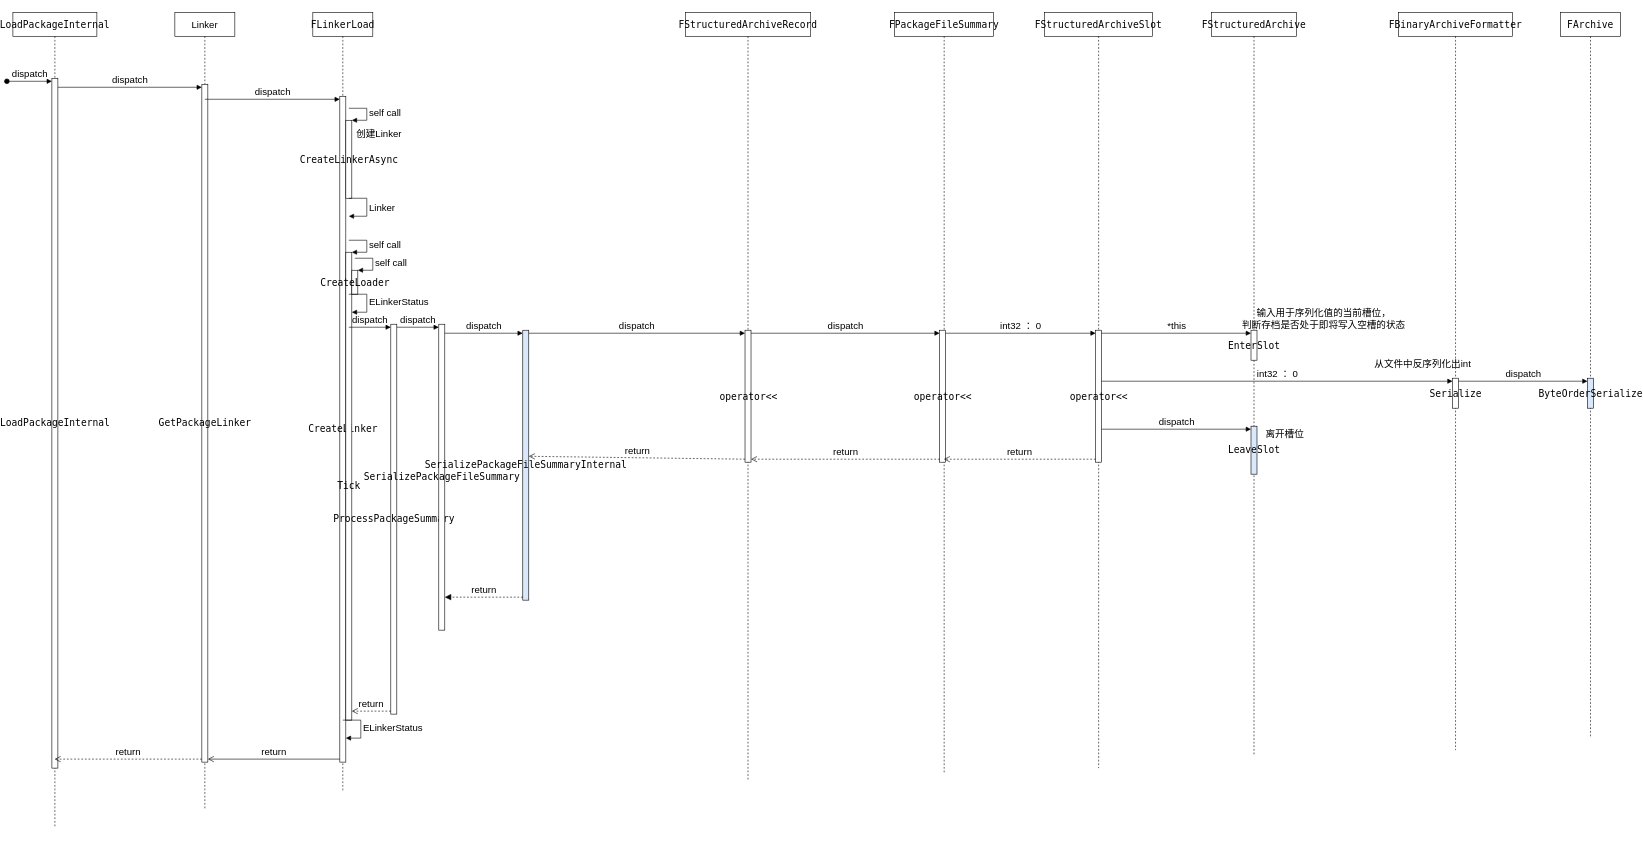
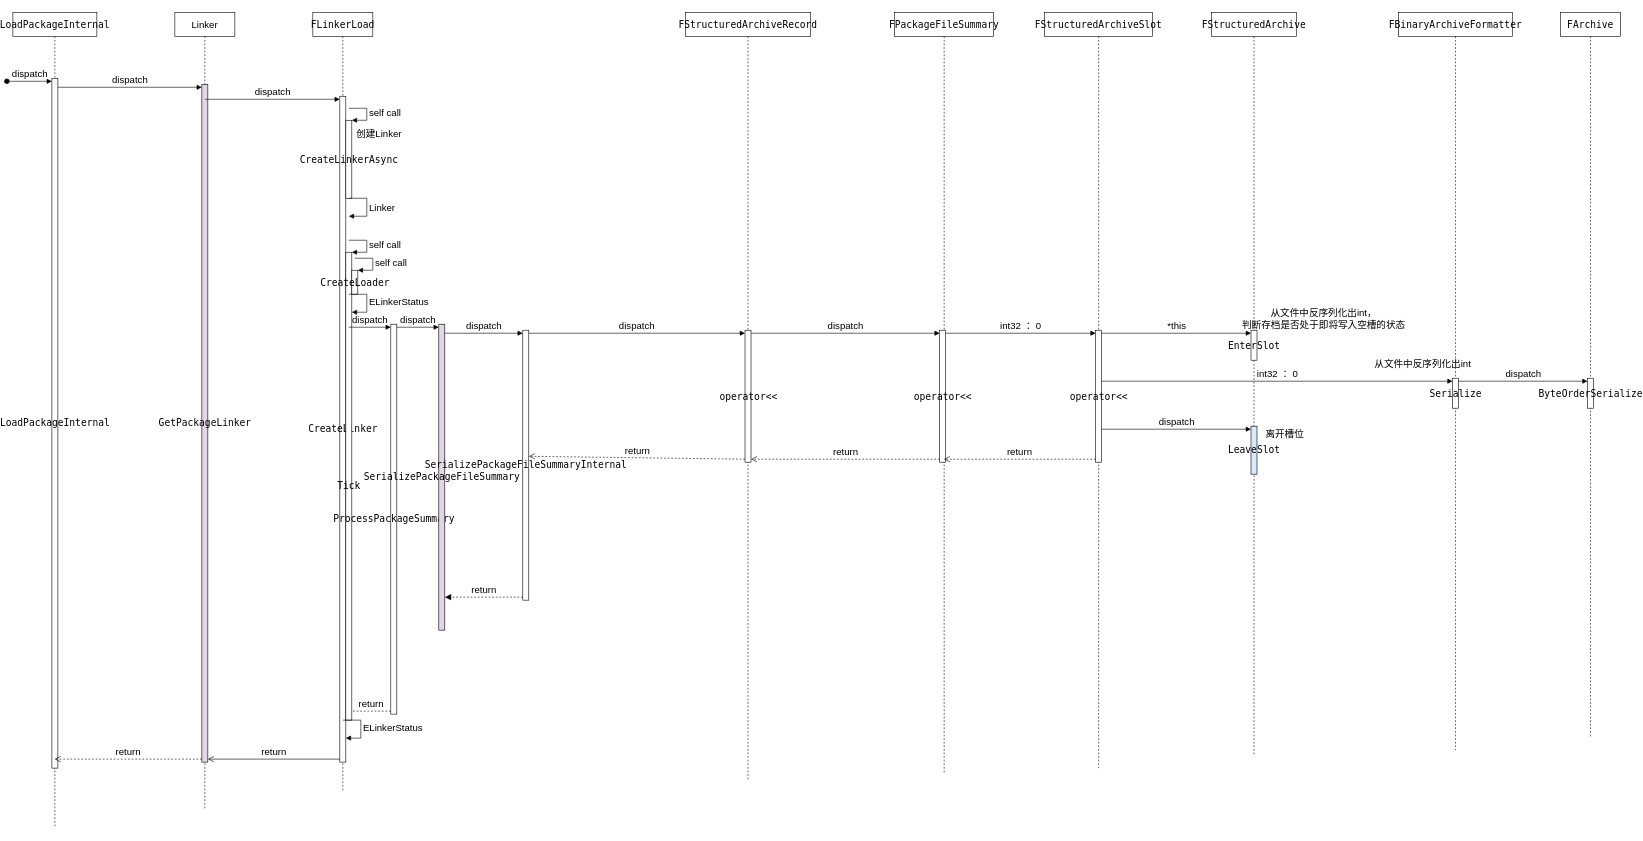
(1324, 318) -> (1324, 318)
(1591, 393) -> (1591, 393)
(205, 423) -> (205, 423)
(526, 465) -> (526, 465)
(442, 477) -> (442, 477)
(356, 711) -> (356, 711)
